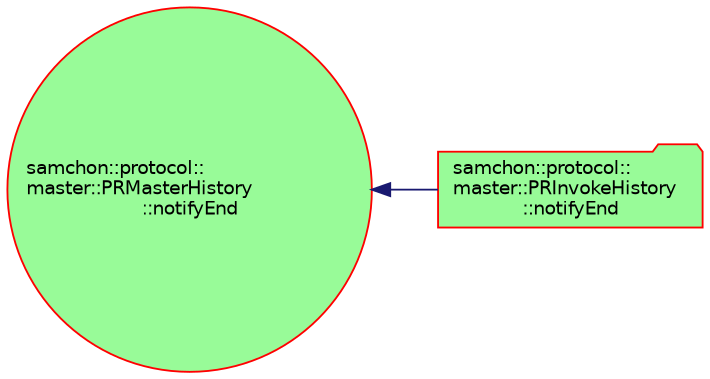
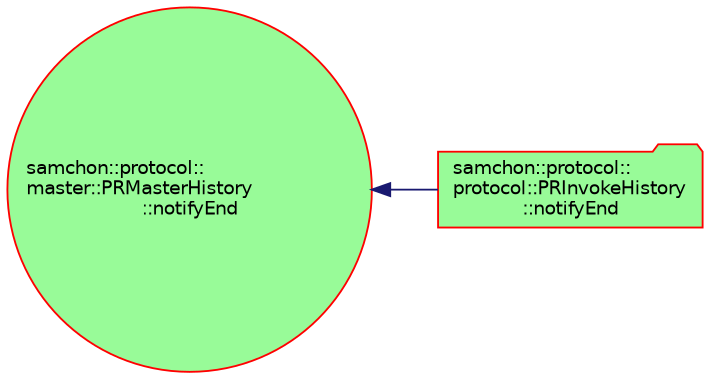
(570, 190) -> (570, 190)
